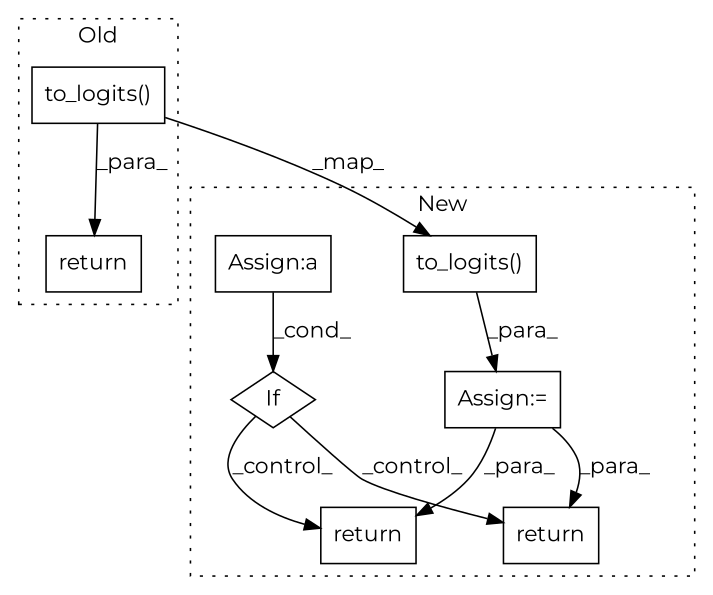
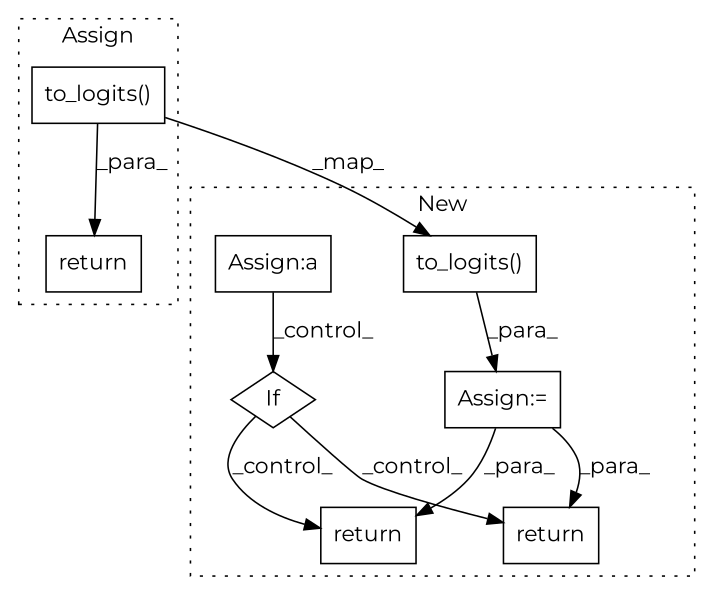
(98, 37) -> (98, 37)
(312, 332) -> (323, 332)
